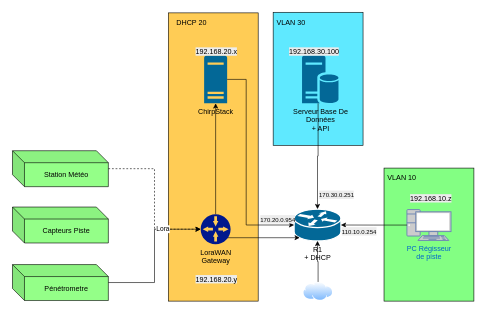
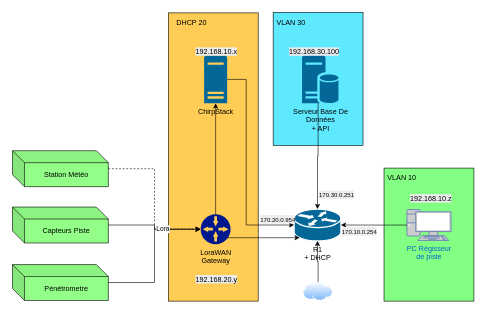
(216, 56) -> (216, 56)
none -> (152, 225)
(360, 236) -> (360, 236)
